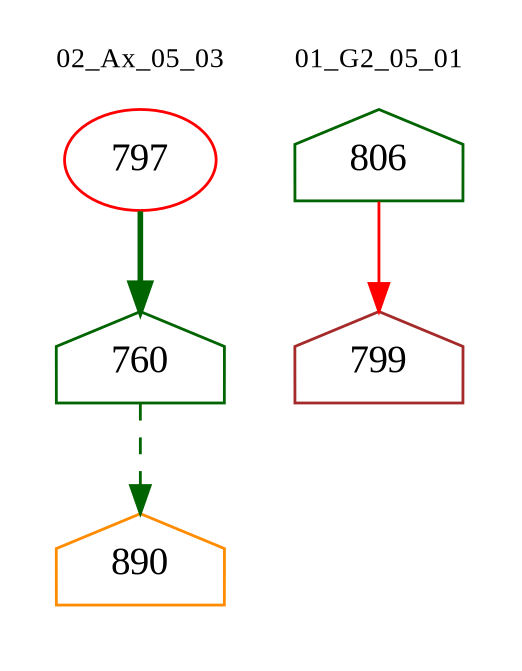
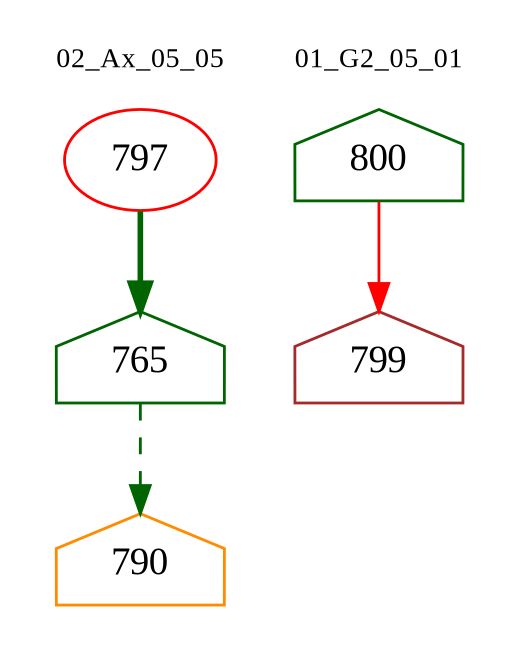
(142, 60) -> (142, 60)
(379, 160) -> (379, 160)
(140, 362) -> (140, 362)
(140, 564) -> (140, 564)
